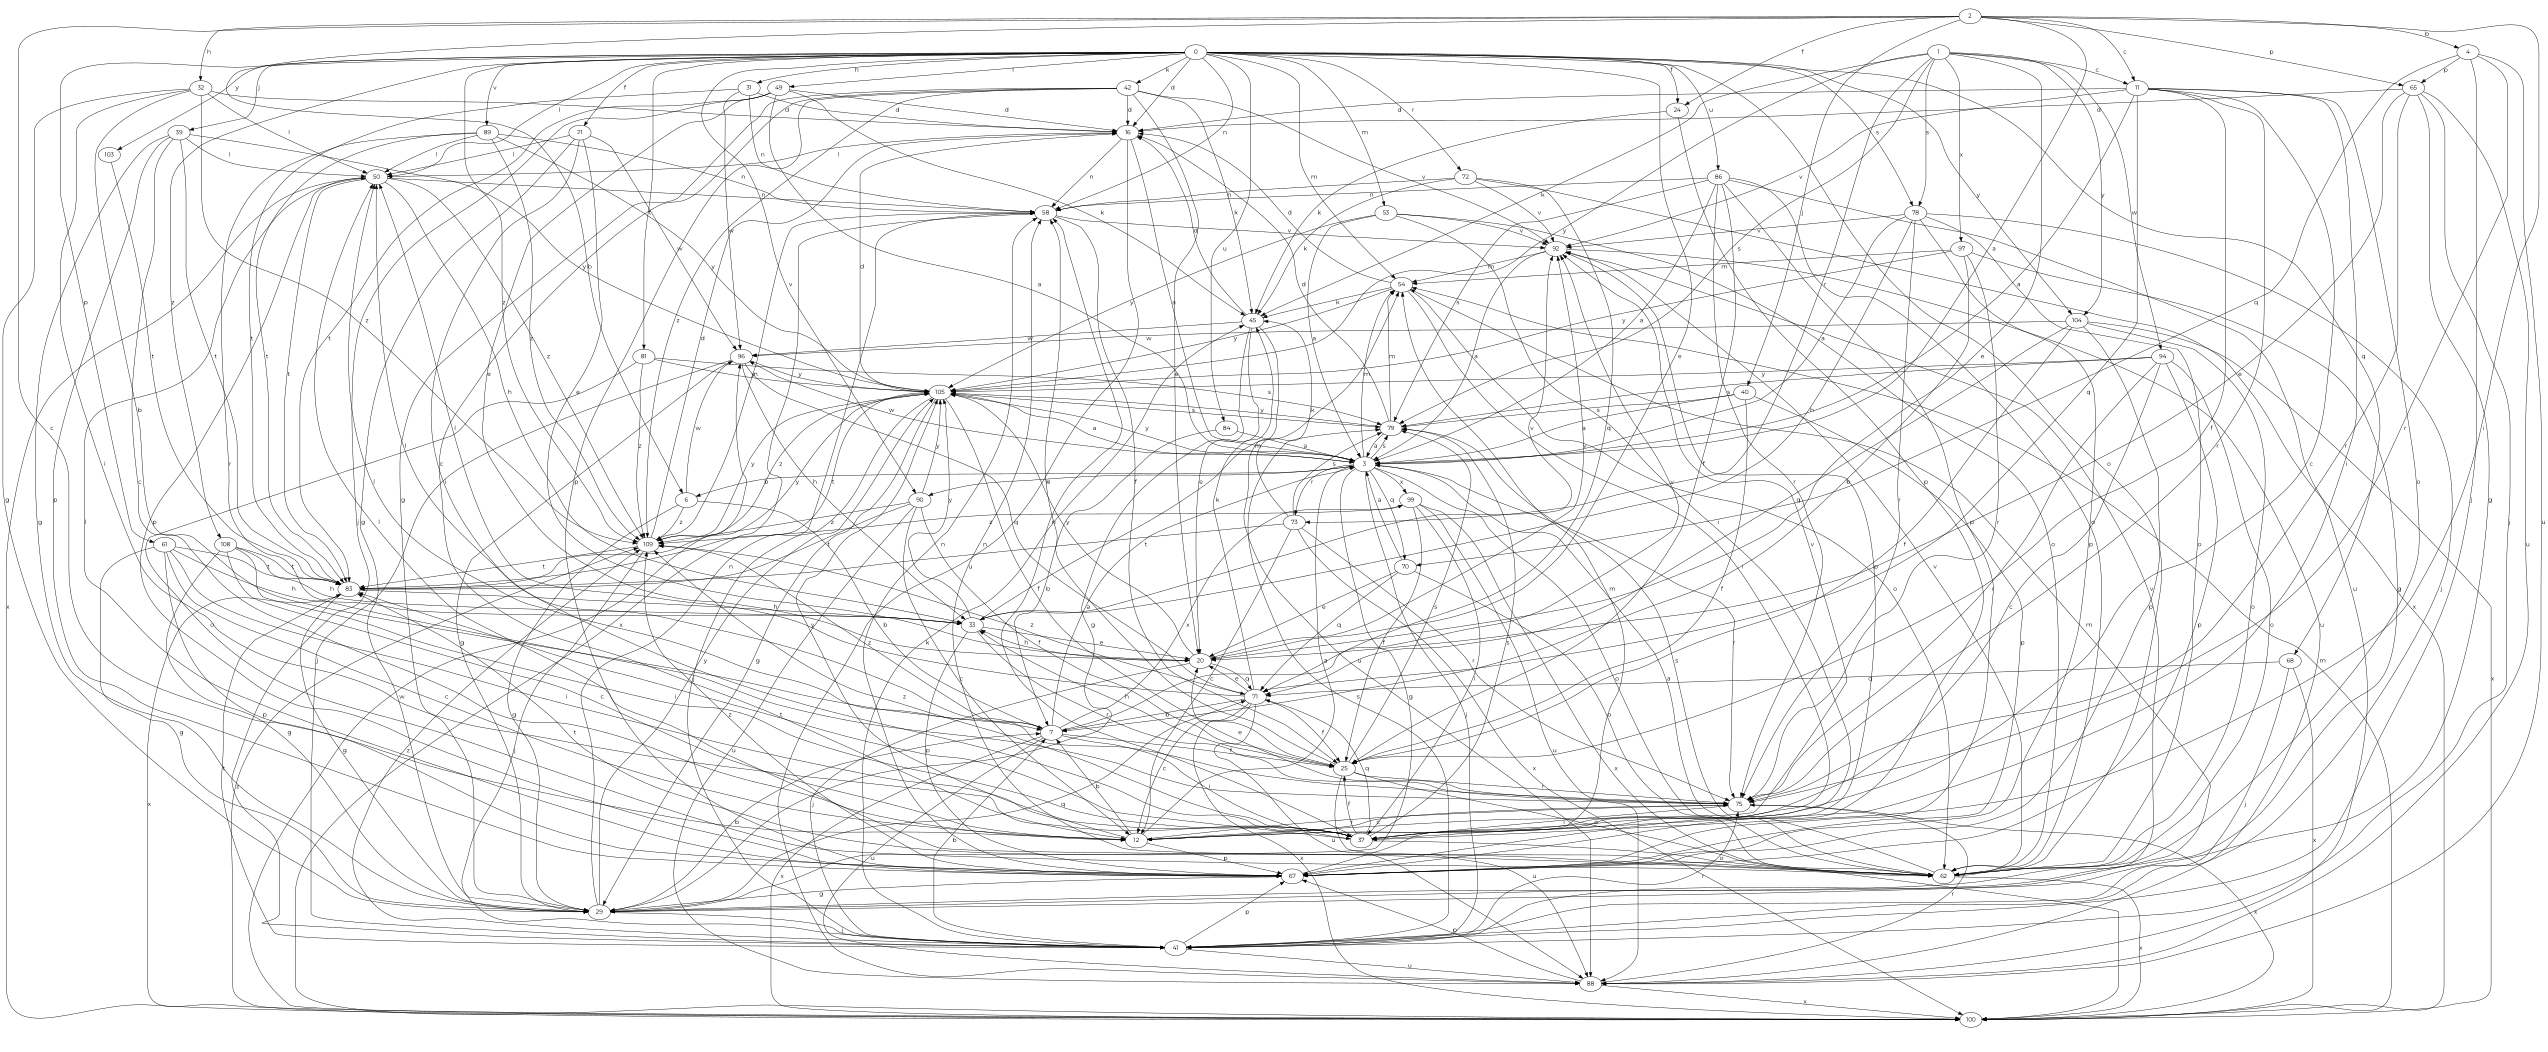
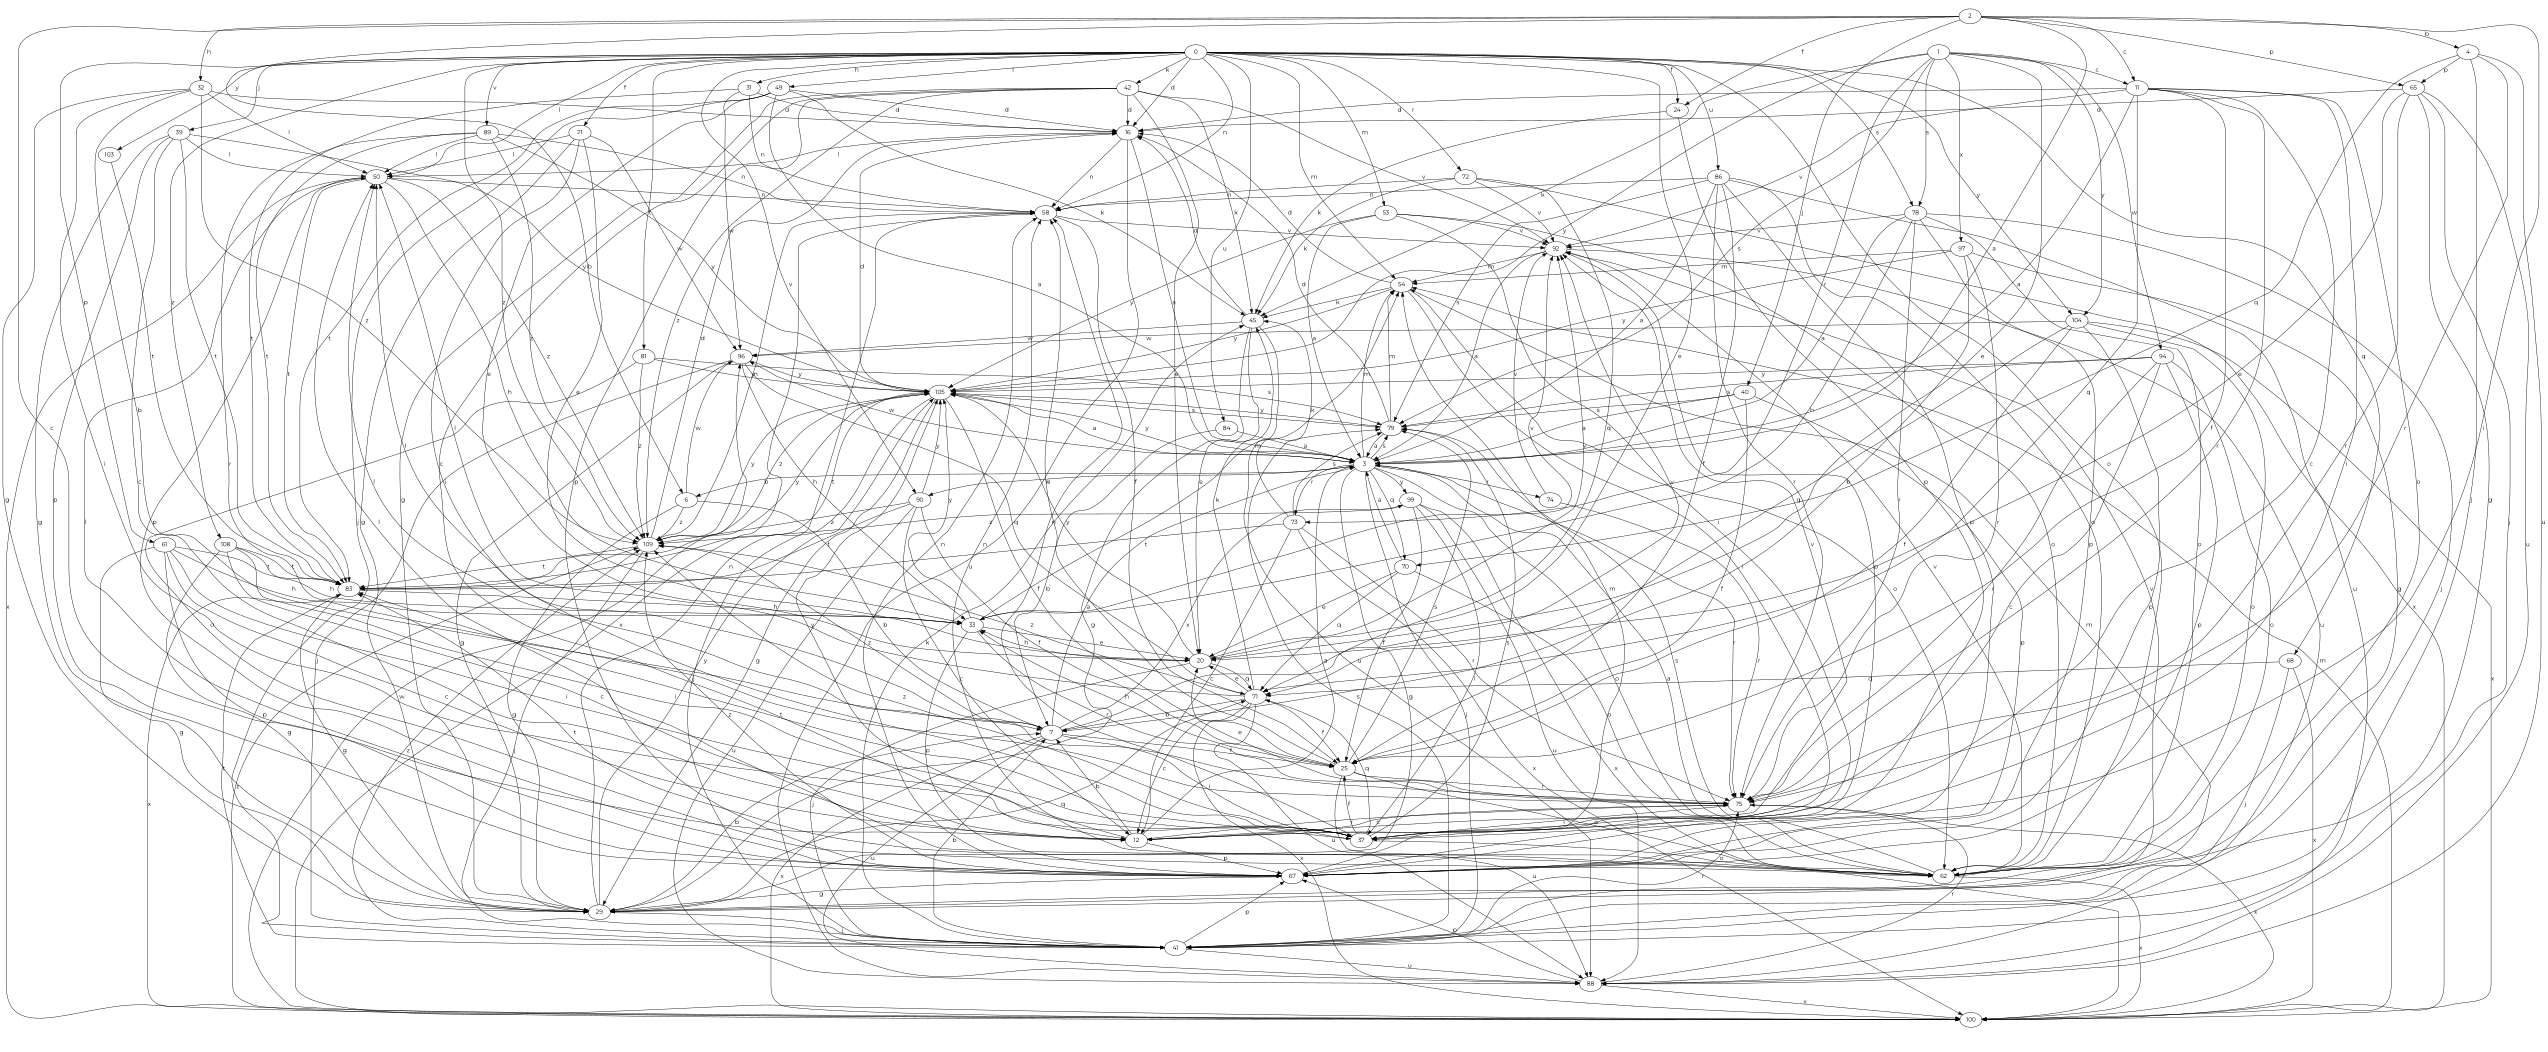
(1402, 482) -> (1402, 482)
none -> (1550, 500)
